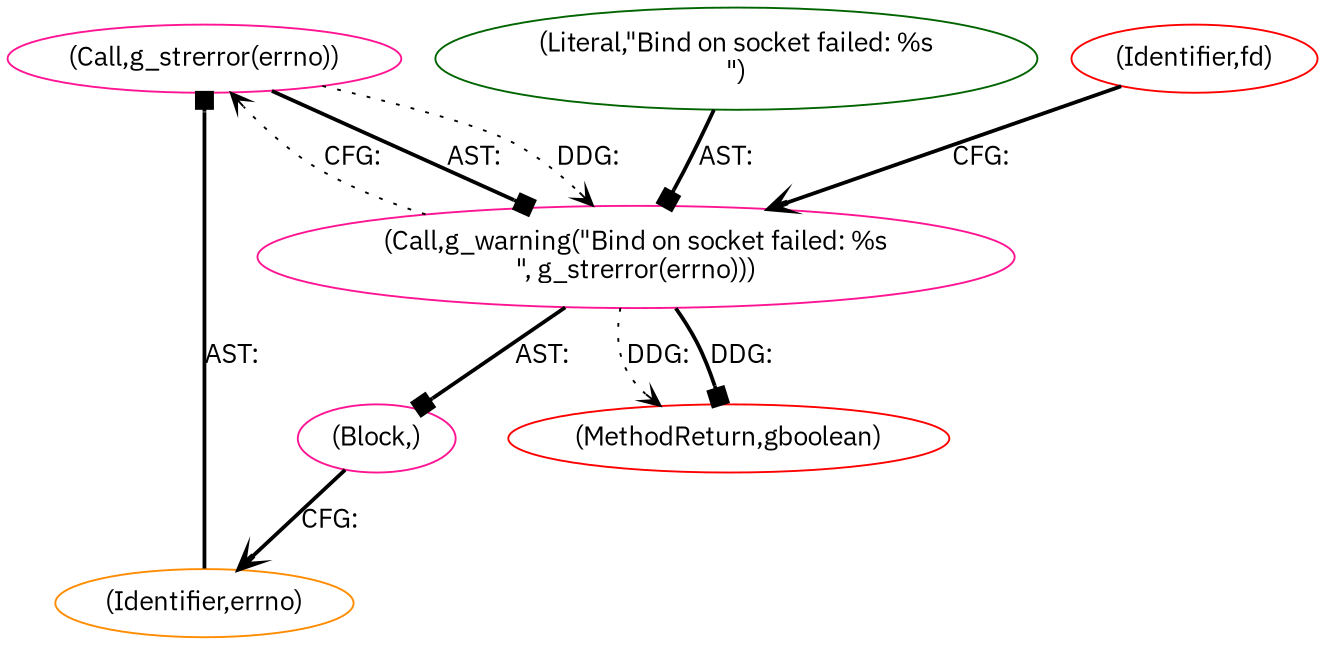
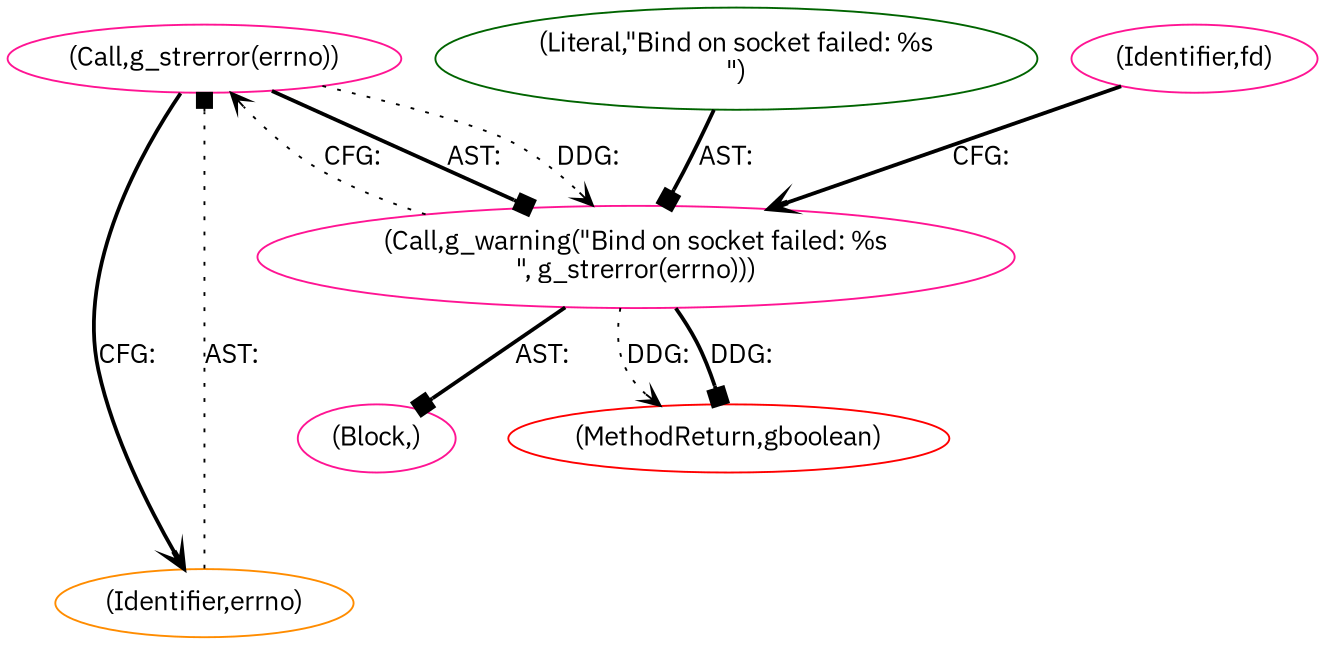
(1195, 59) -> (1195, 59)
(204, 340) -> (204, 340)
(299, 513) -> (94, 322)
